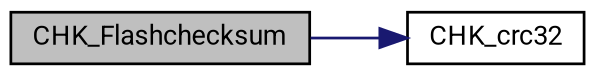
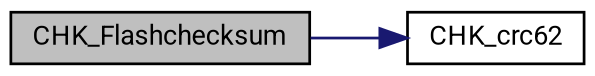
(496, 38) -> (496, 38)
